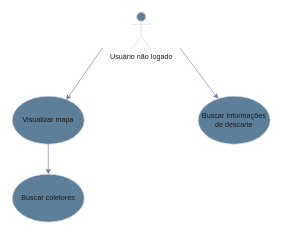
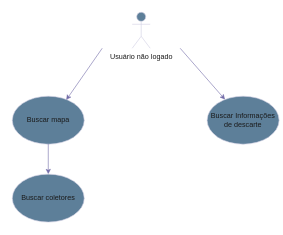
(48, 120) -> (48, 120)
(234, 120) -> (243, 120)
